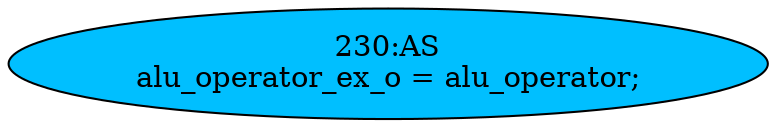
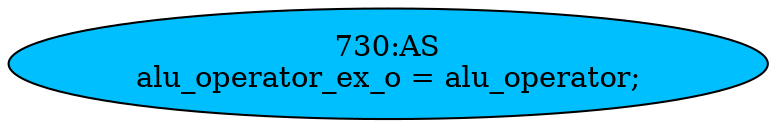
(388, 64) -> (388, 64)
